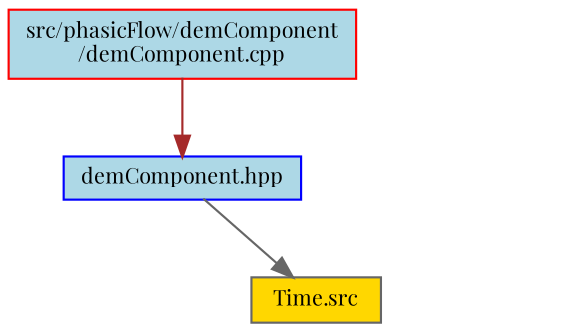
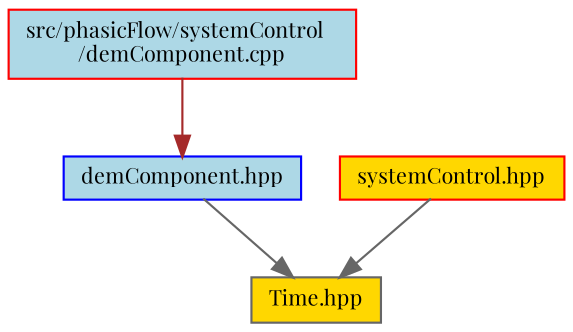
(182, 44) -> (182, 44)
none -> (452, 178)
(316, 300) -> (316, 300)
